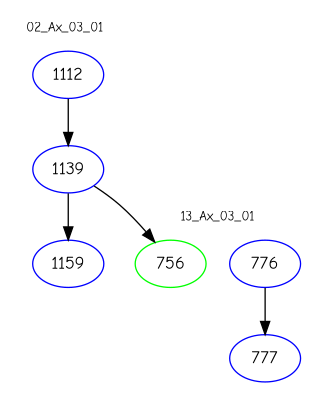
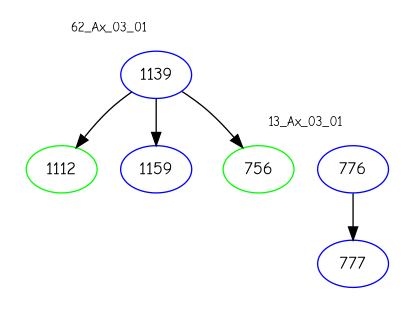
(65, 28) -> (109, 28)
(68, 75) -> (62, 169)
(68, 116) -> (107, 113)
